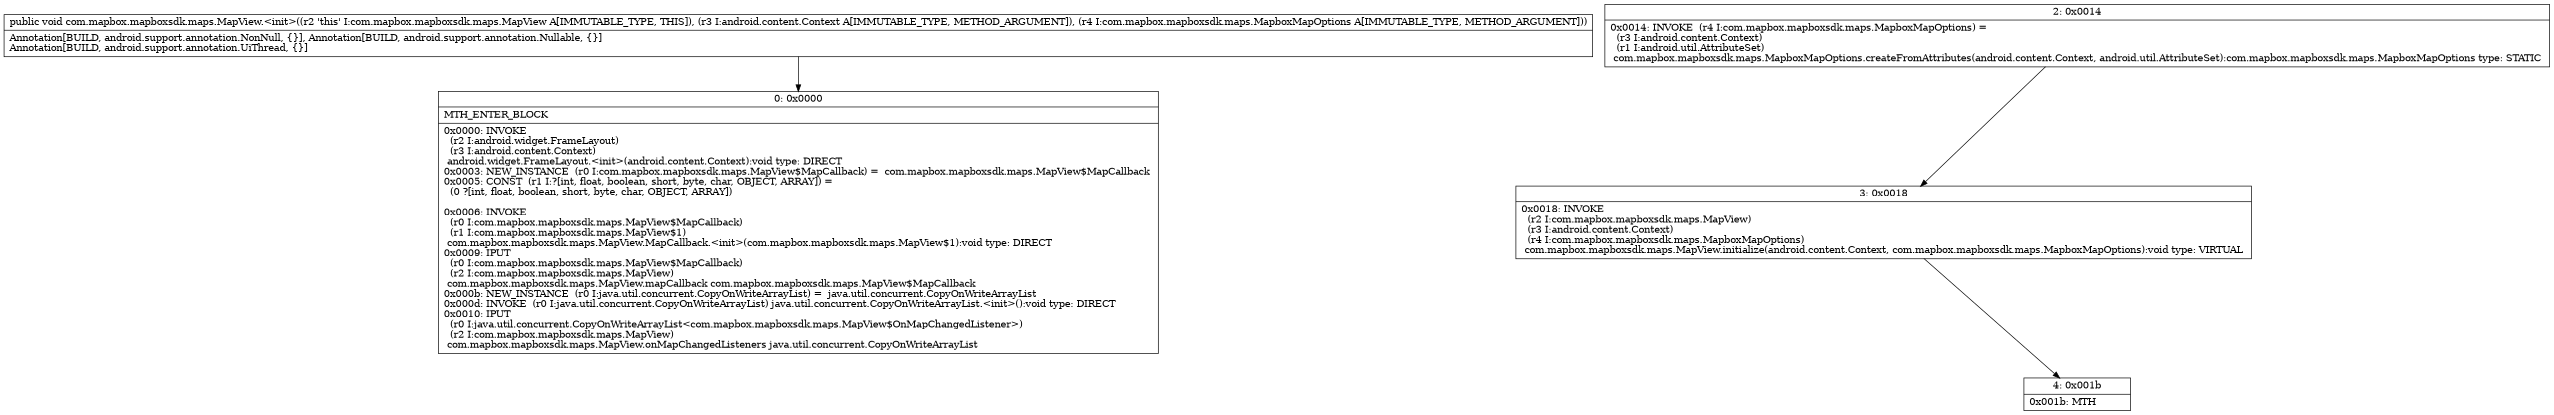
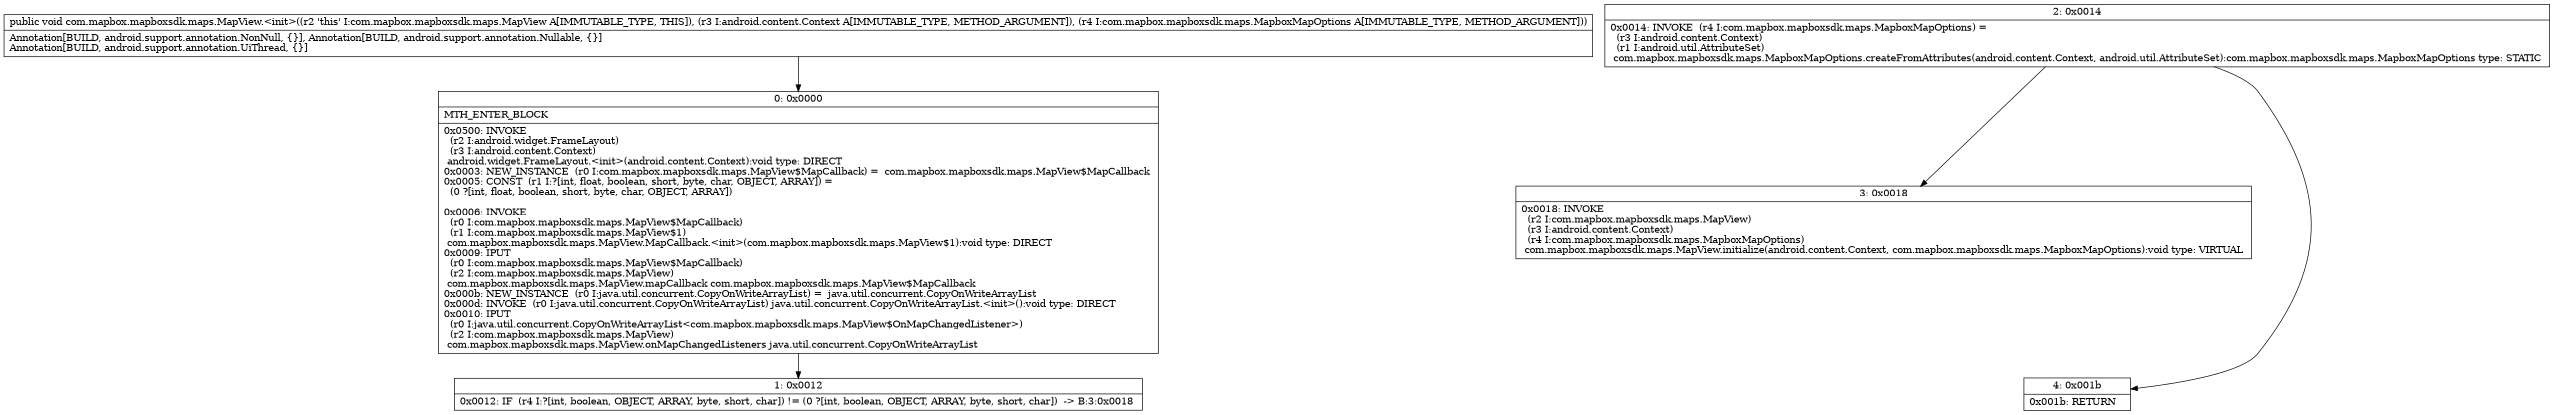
(488, 131) -> (488, 131)
(1989, 316) -> (2307, 260)
none -> (798, 394)
(2067, 402) -> (2077, 402)
